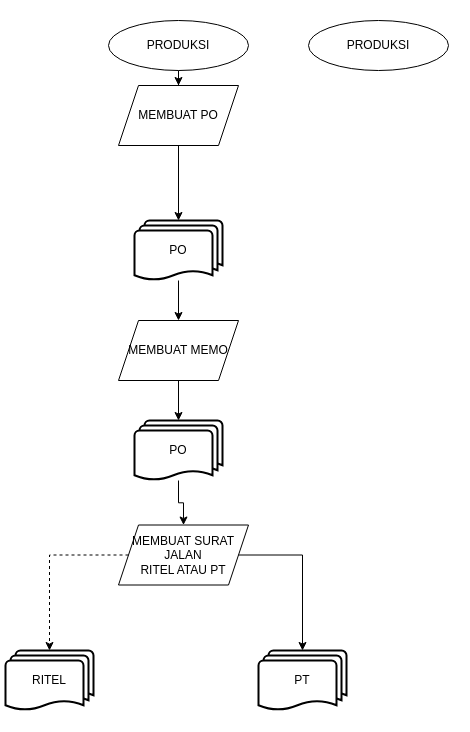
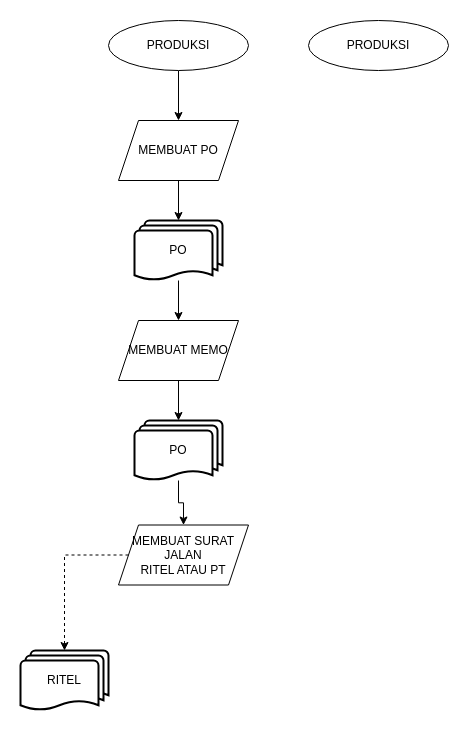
(179, 116) -> (179, 151)
(303, 567) -> none
(50, 681) -> (65, 681)
(303, 681) -> none
